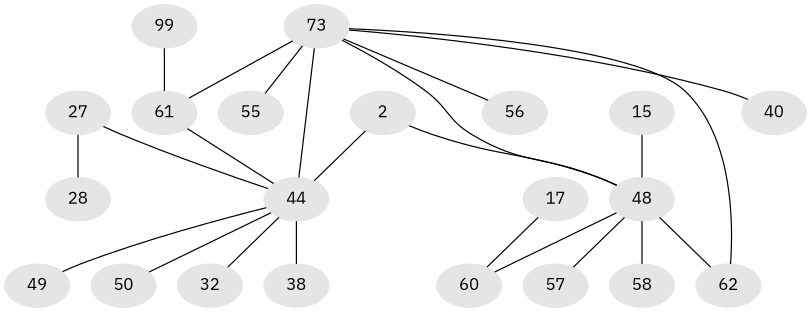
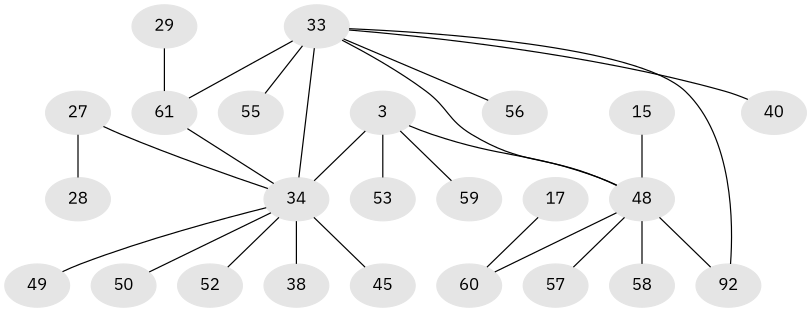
(164, 26) -> (164, 26)
(317, 26) -> (317, 26)
(383, 113) -> (383, 113)
(296, 199) -> (296, 199)
none -> (383, 199)
none -> (469, 199)
(210, 286) -> (210, 286)
none -> (383, 286)
(728, 286) -> (728, 286)
